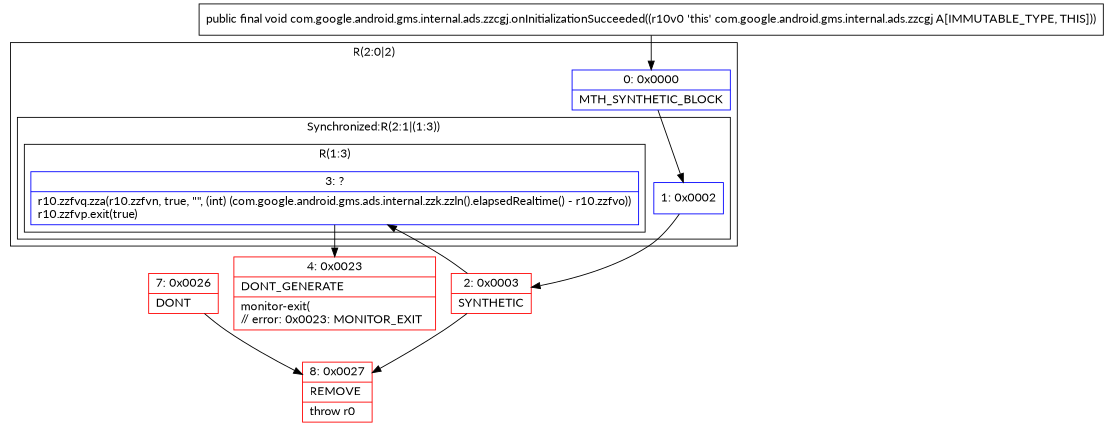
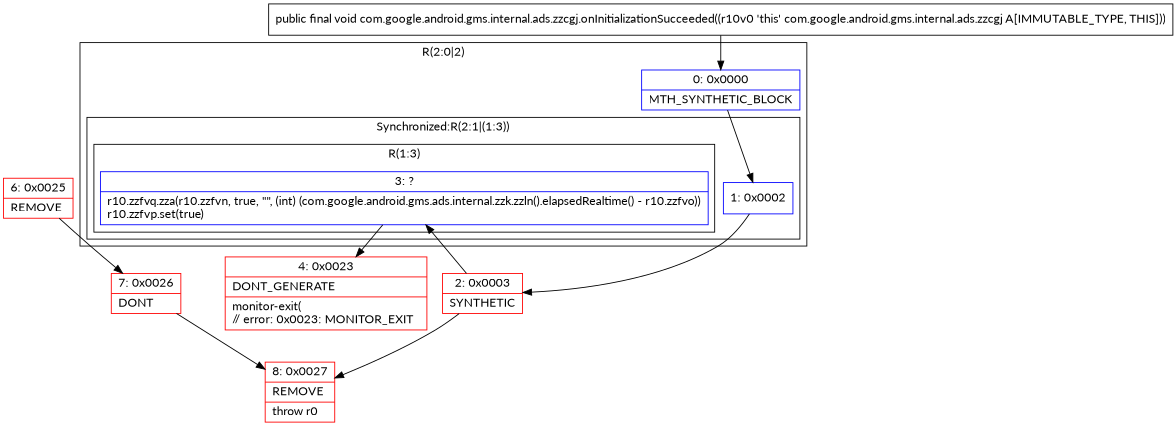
none -> (38, 198)
(88, 214) -> (156, 214)
